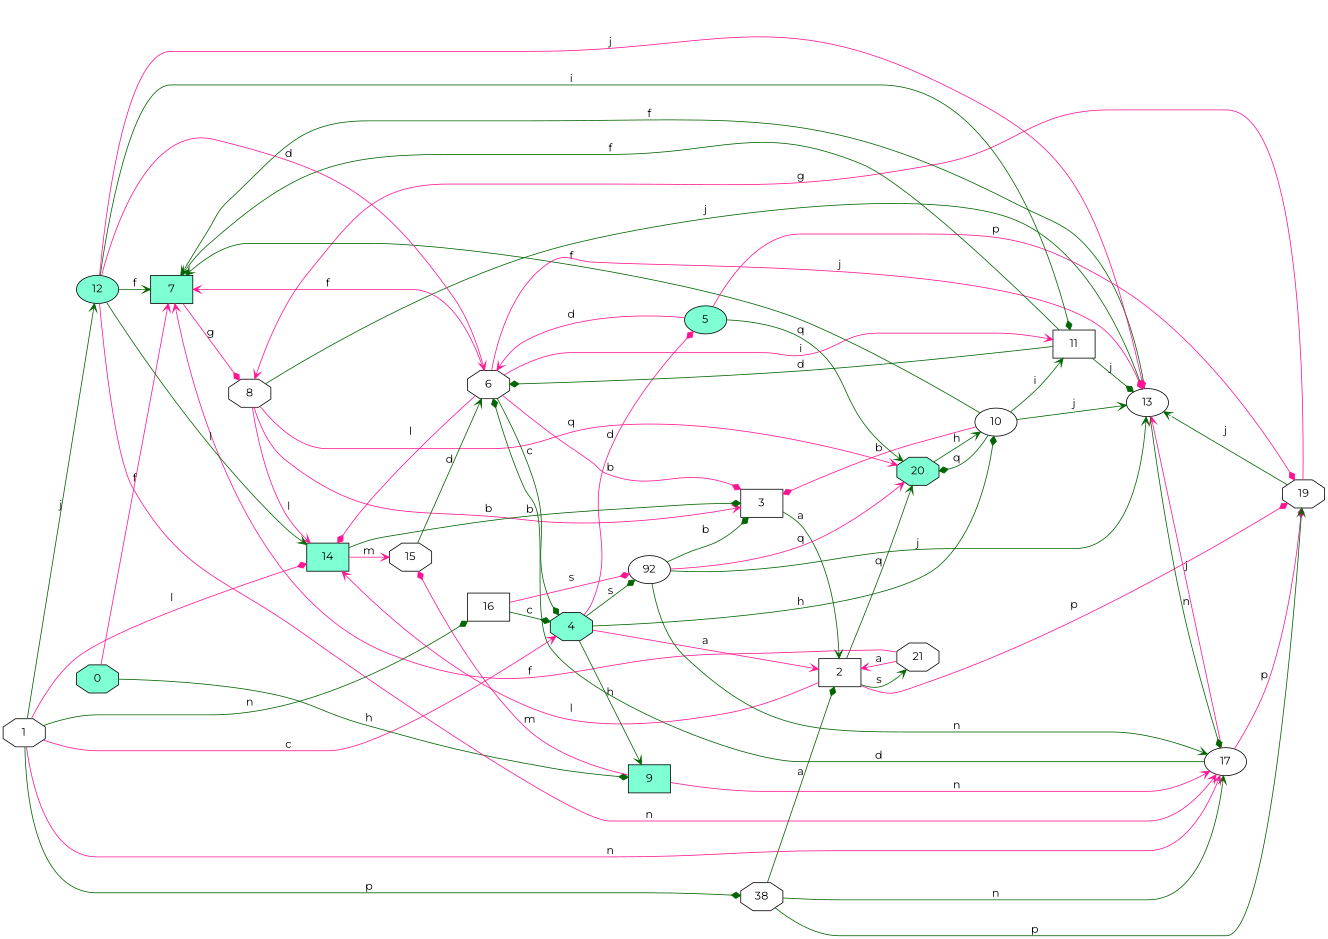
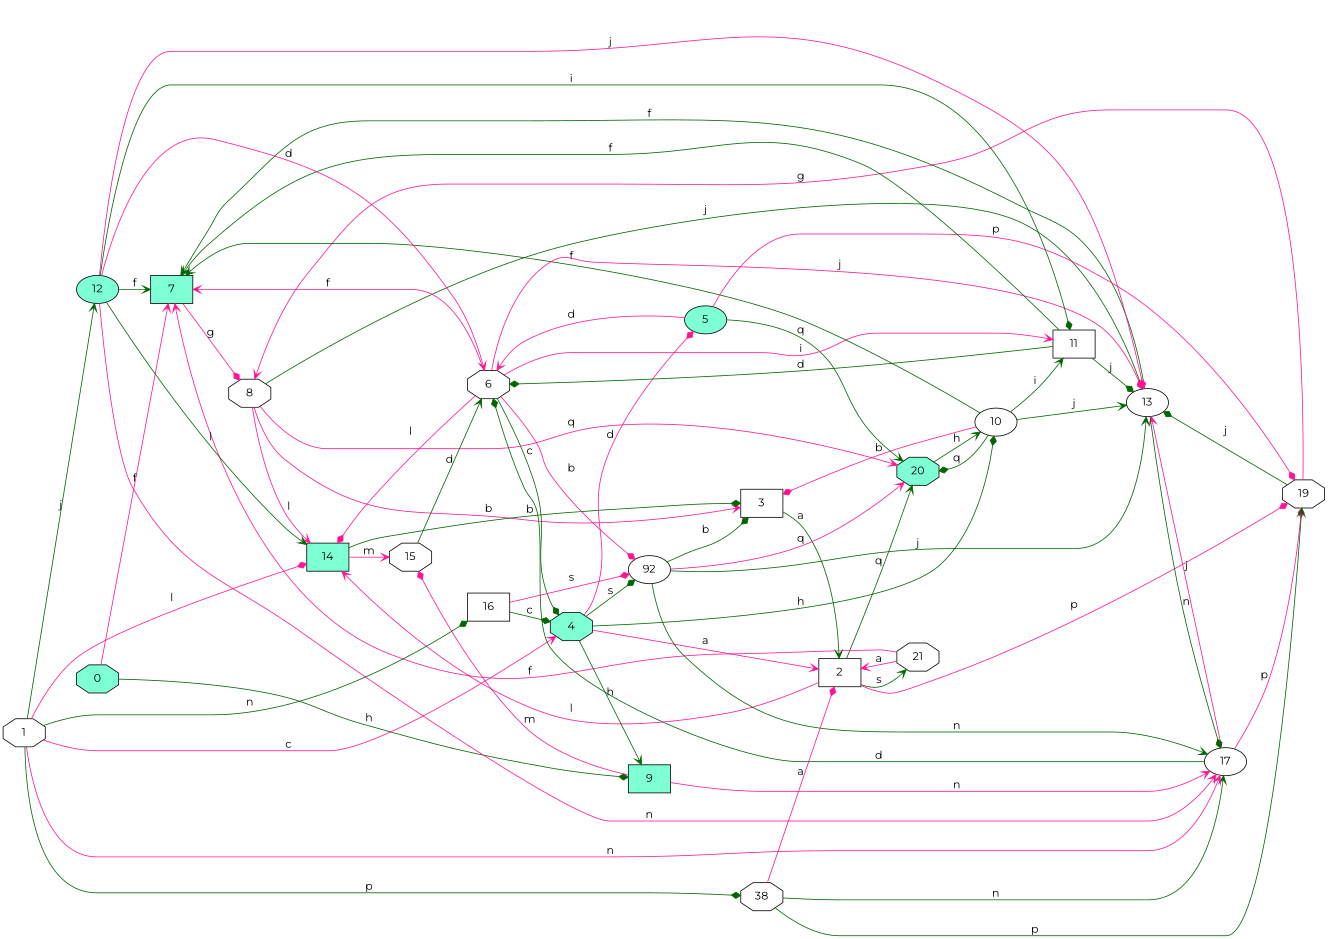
(1229, 451) -> (1229, 451)
(611, 475) -> (556, 481)
(801, 784) -> (801, 784)
